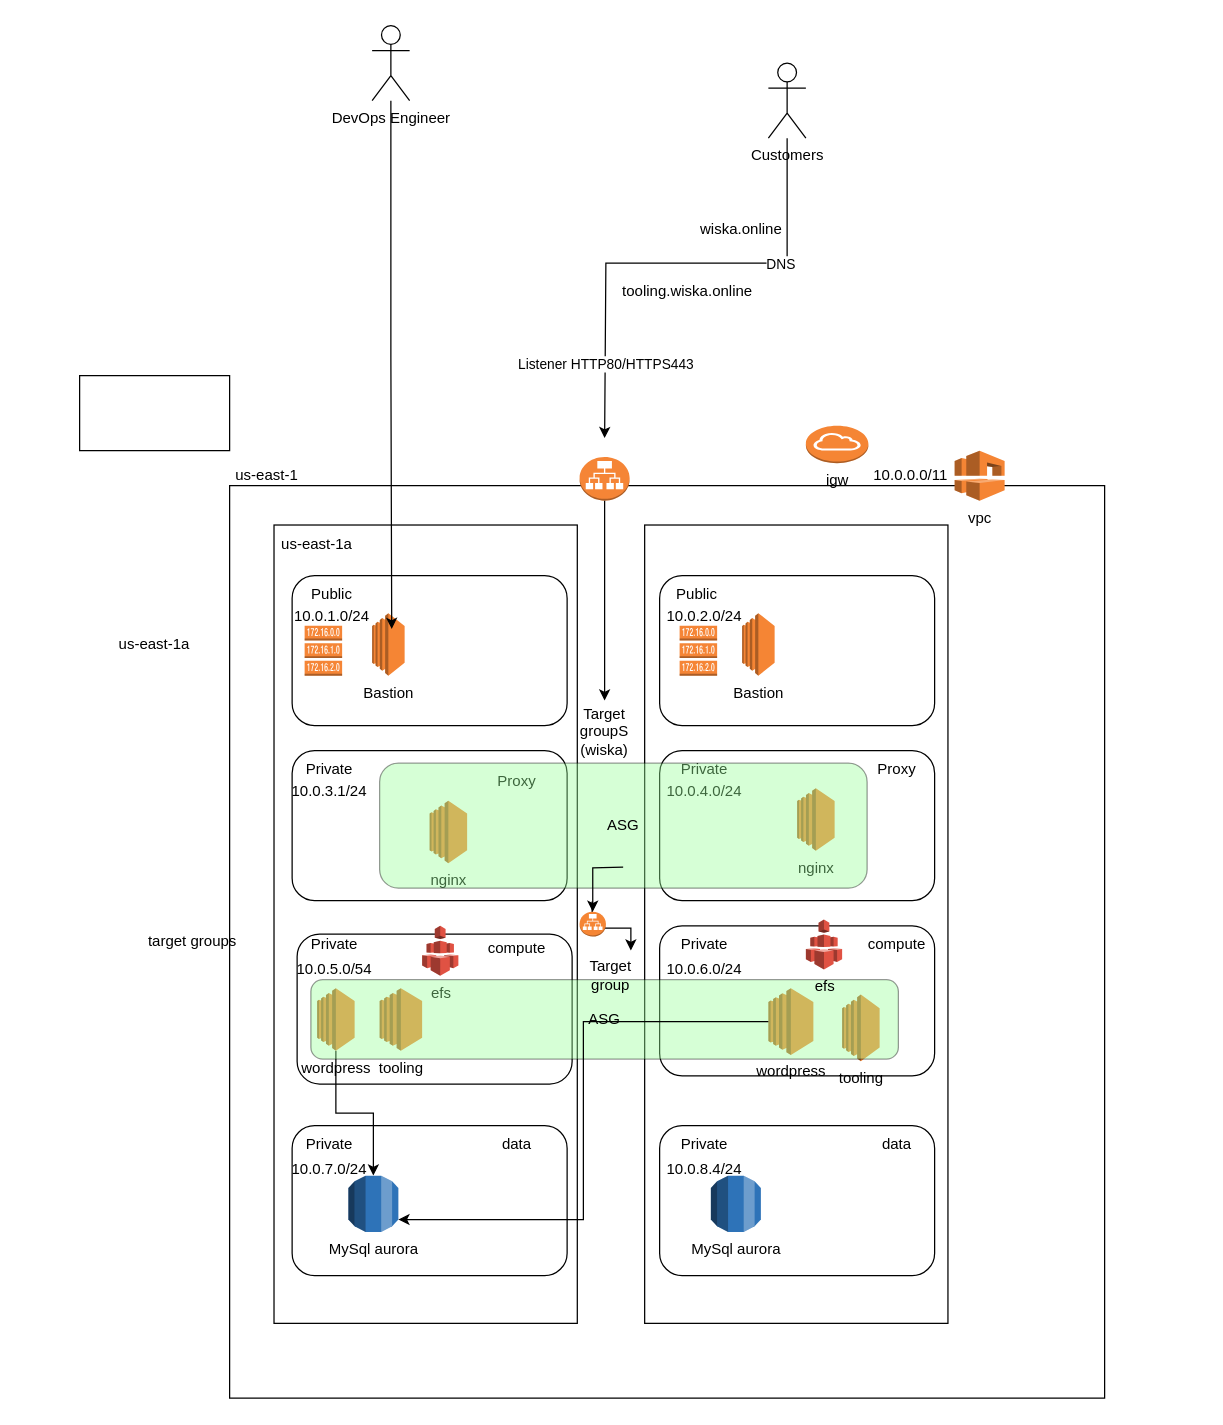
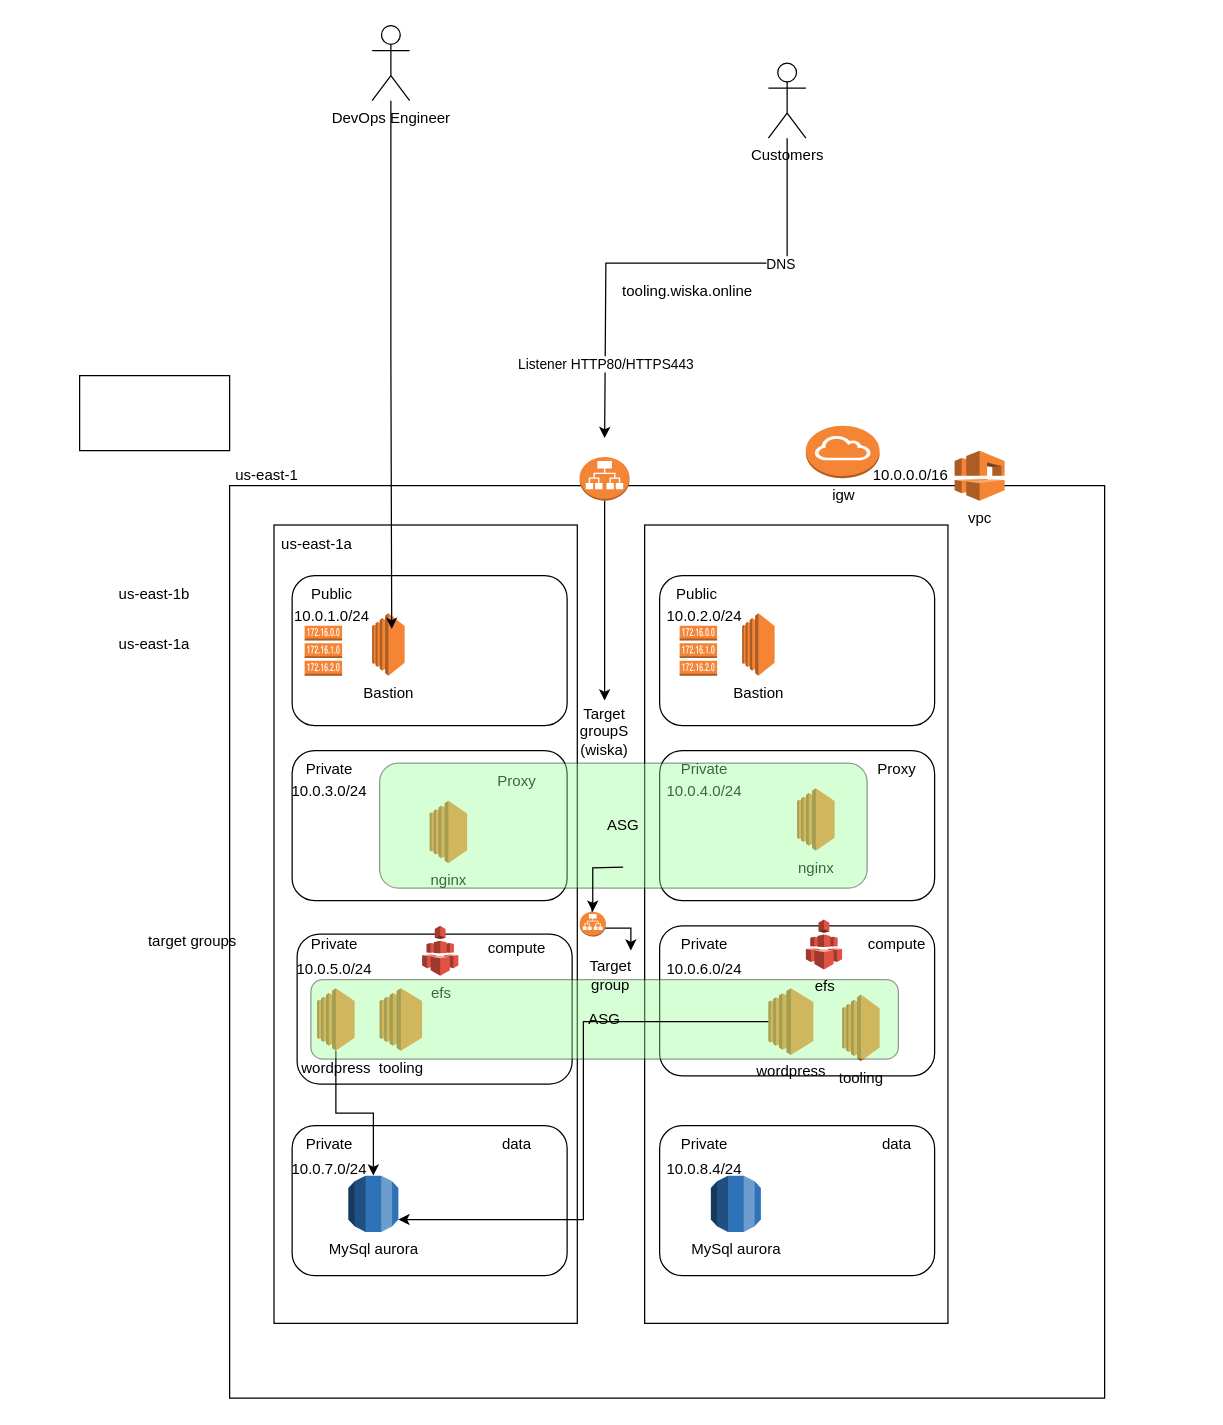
(741, 229) -> none
(837, 444) -> (843, 452)
(911, 476) -> (911, 476)
none -> (154, 594)
(329, 792) -> (329, 792)
(334, 969) -> (334, 969)
